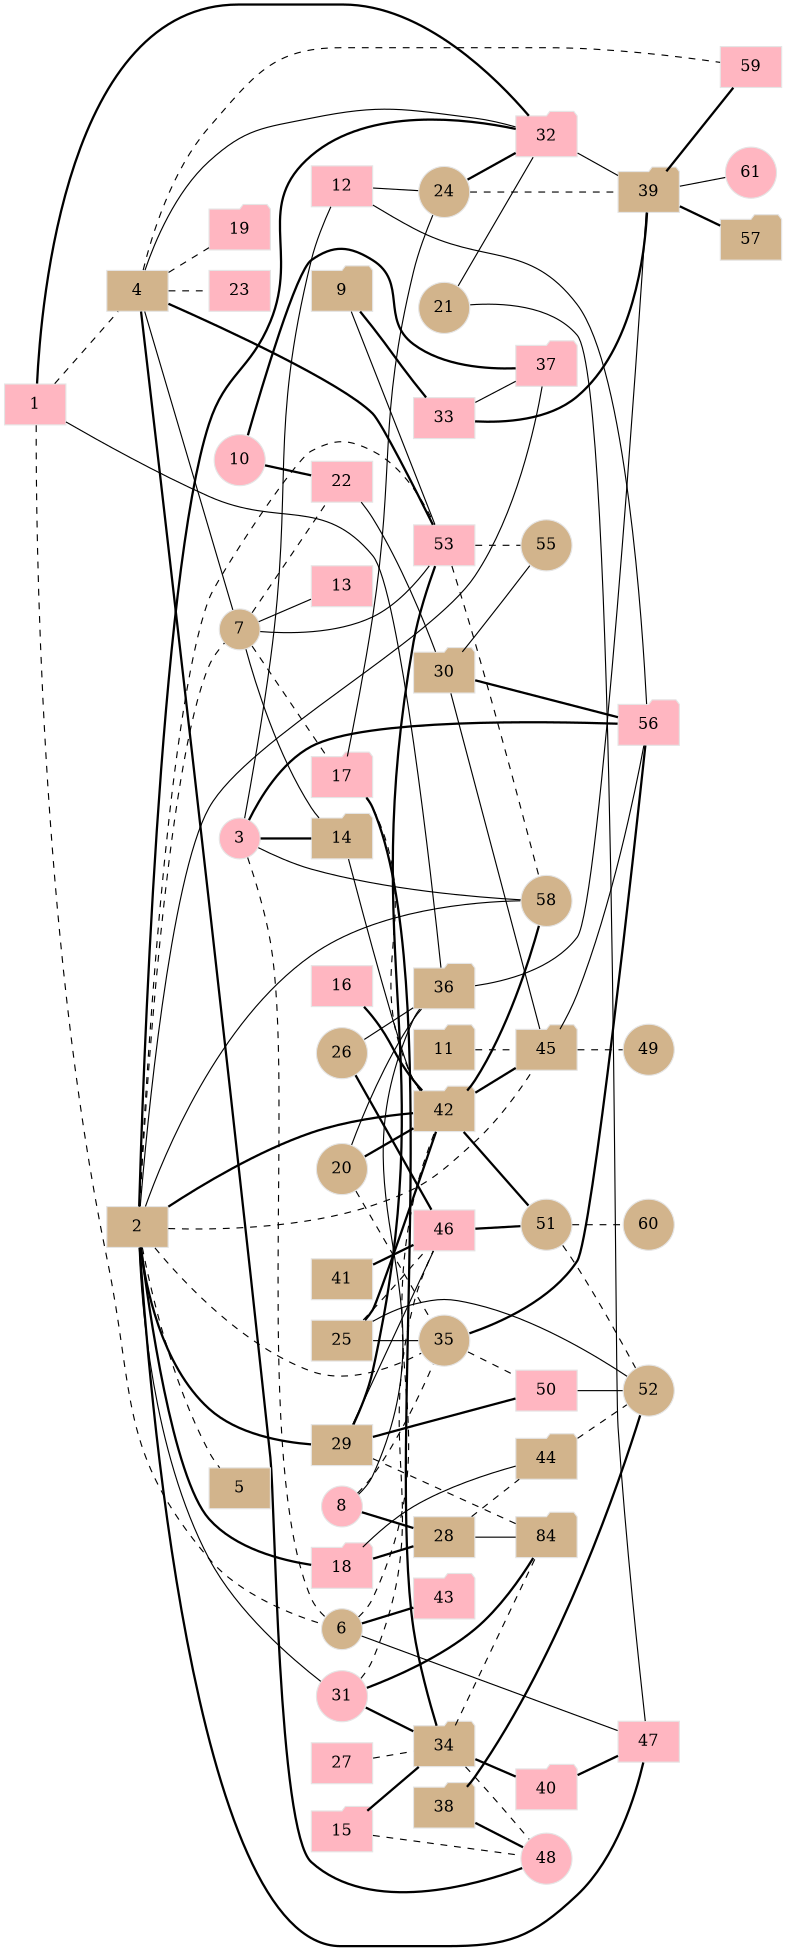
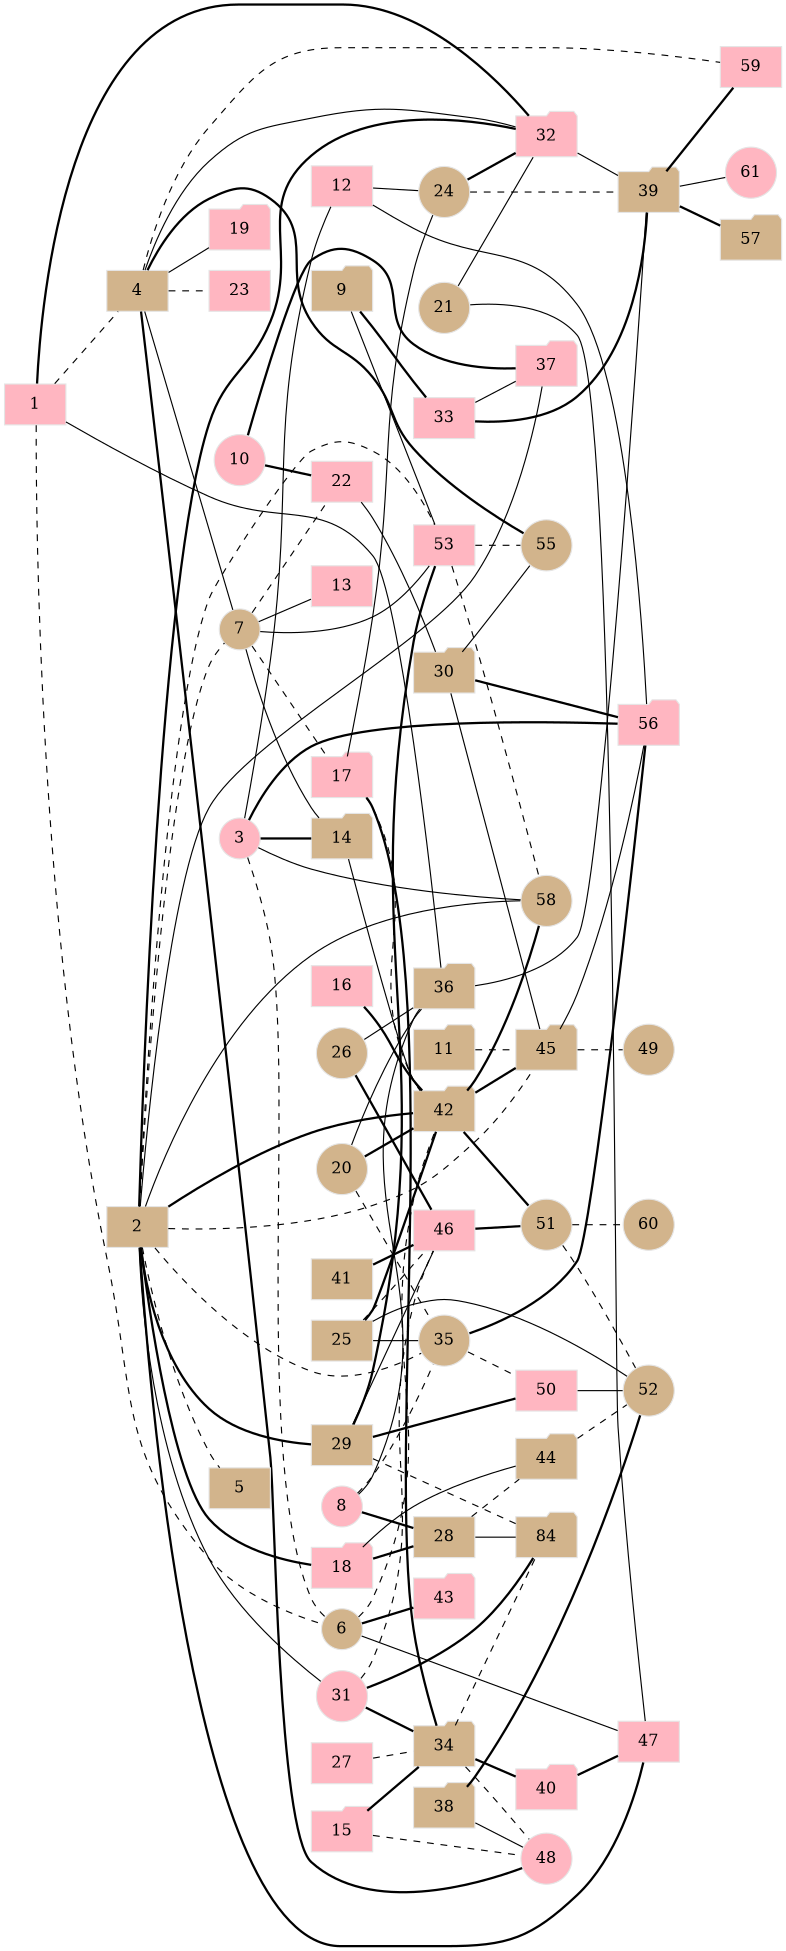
(189, 260) -> (189, 260)
(329, 383) -> (314, 326)
(499, 1835) -> (499, 1835)
